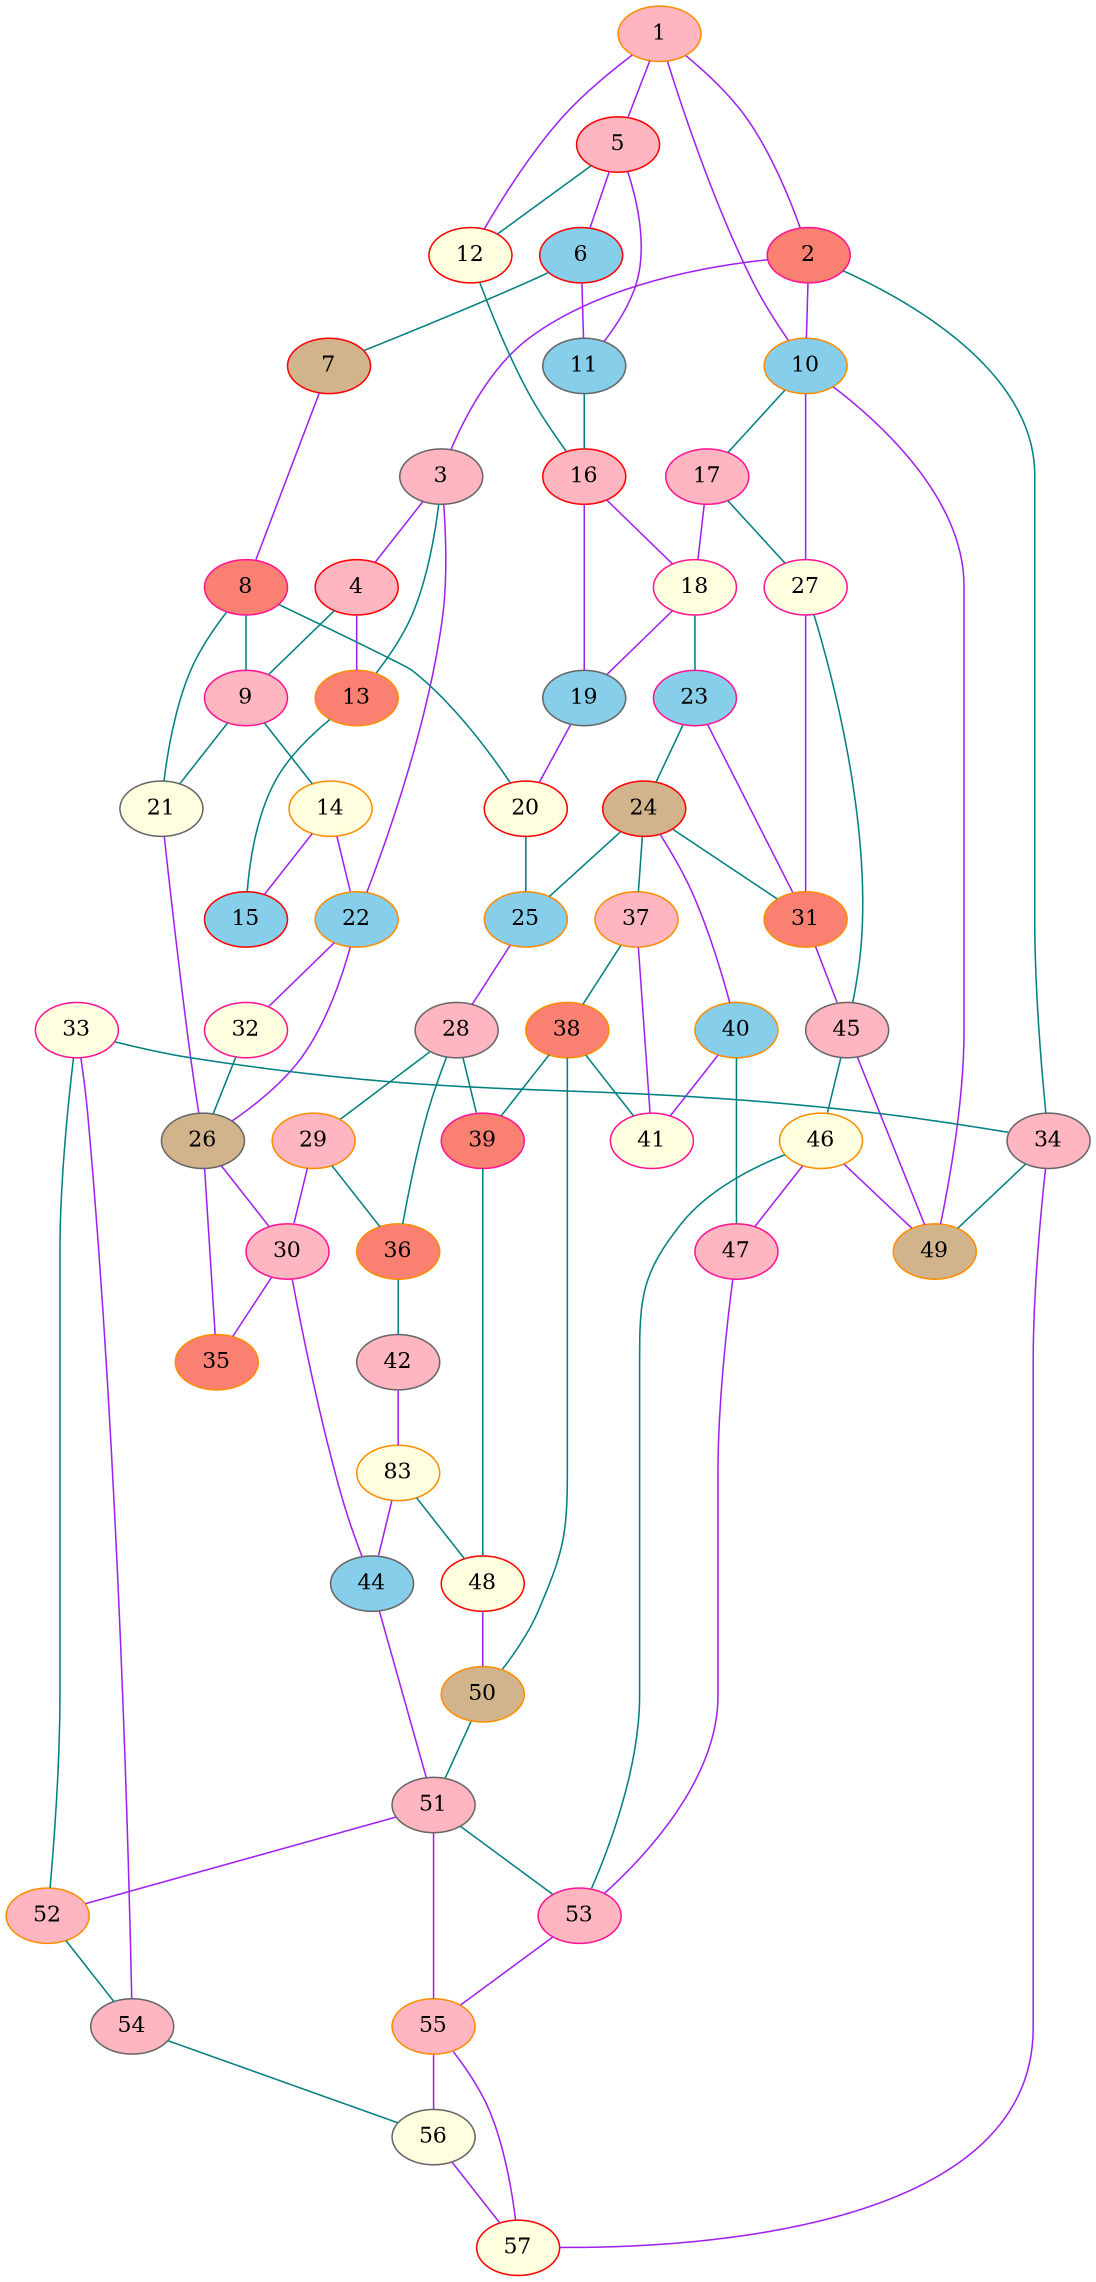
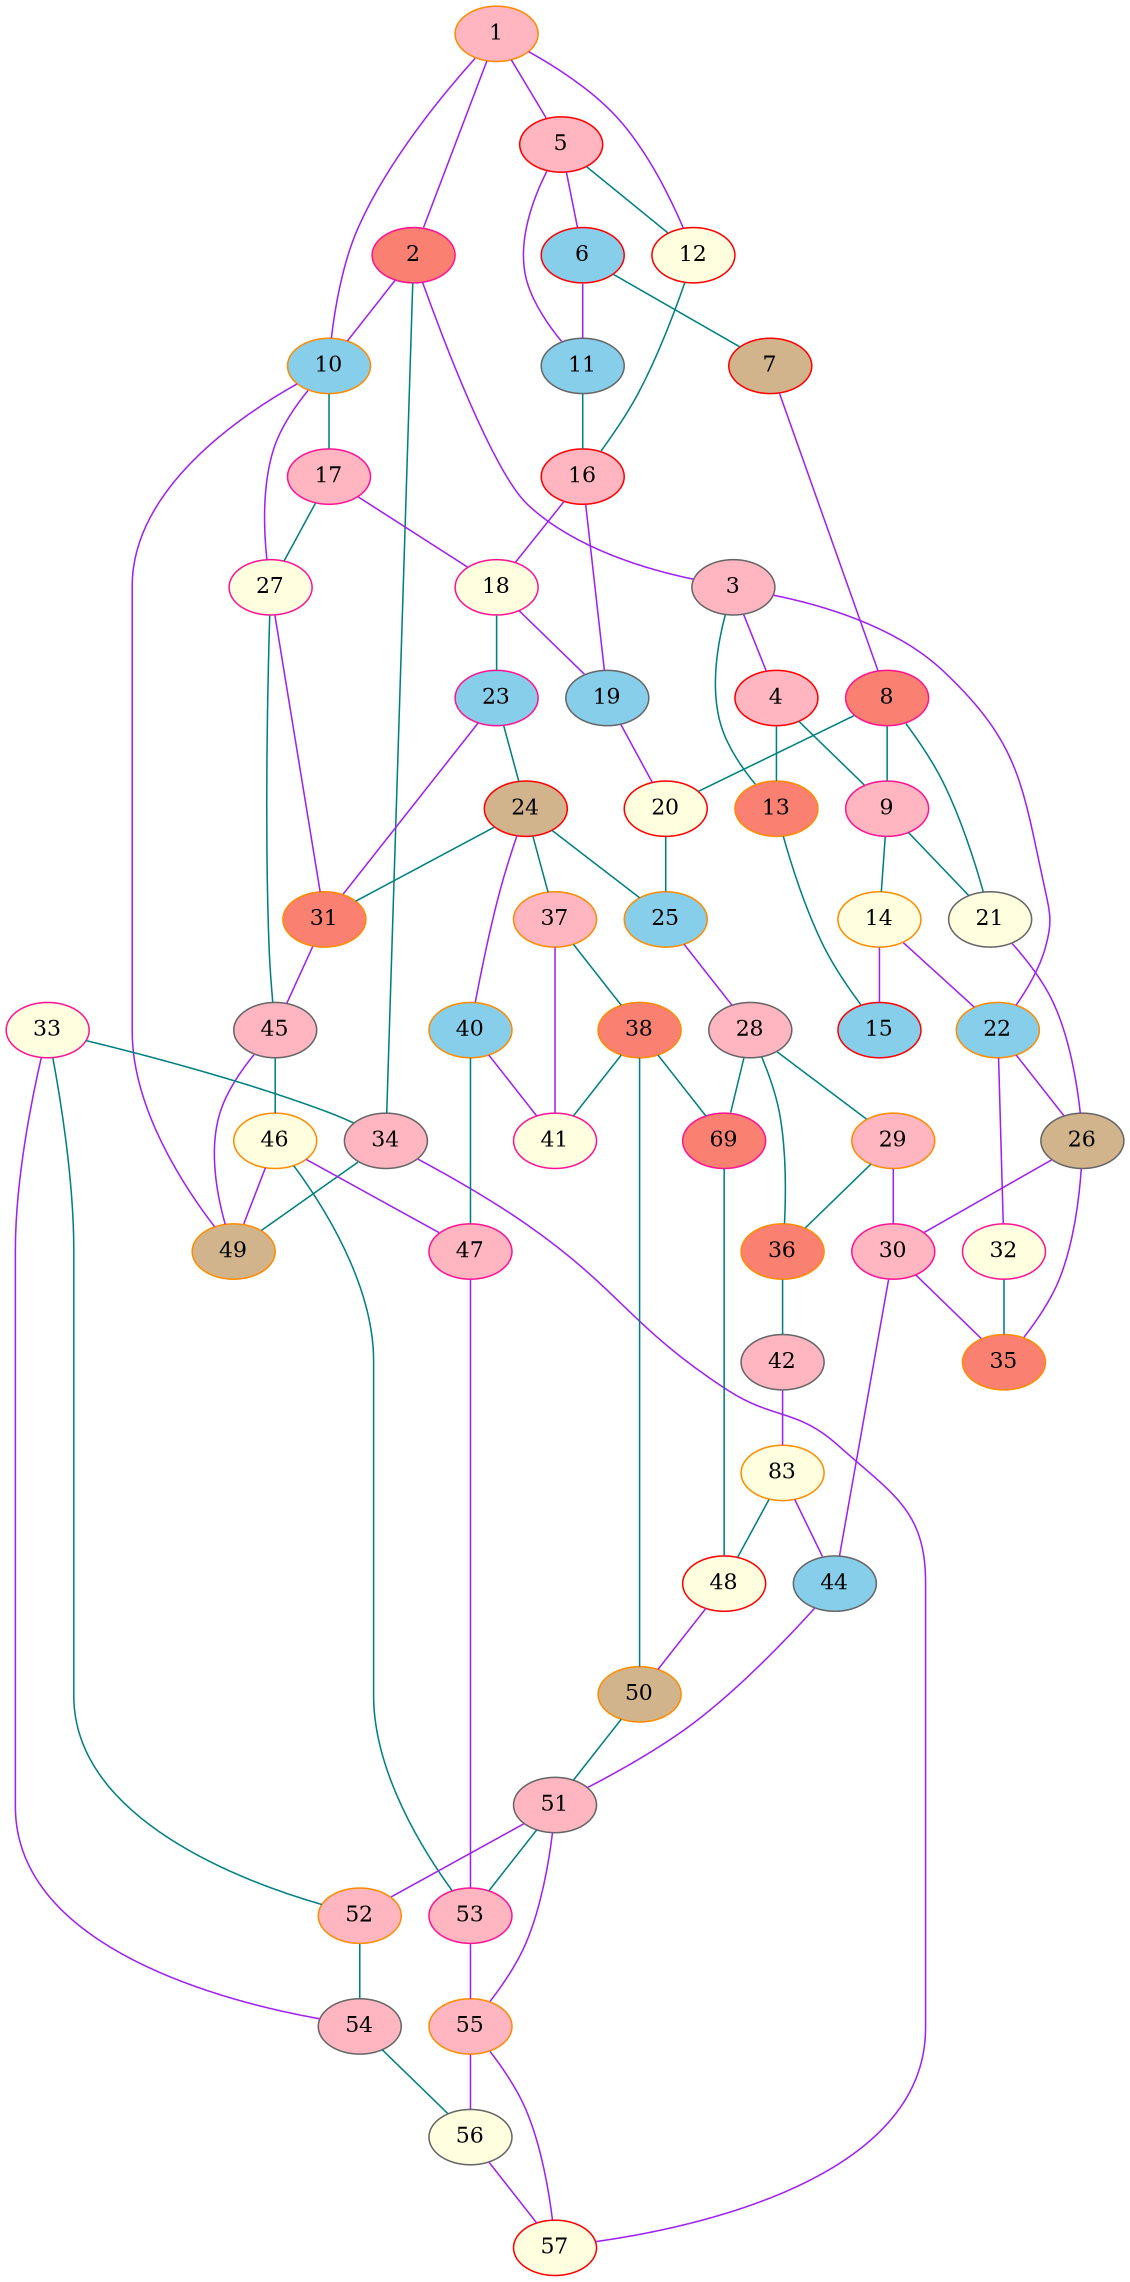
(357, 632) -> (776, 743)
(224, 1086) -> (1004, 1307)
(483, 1141) -> (724, 1141)
